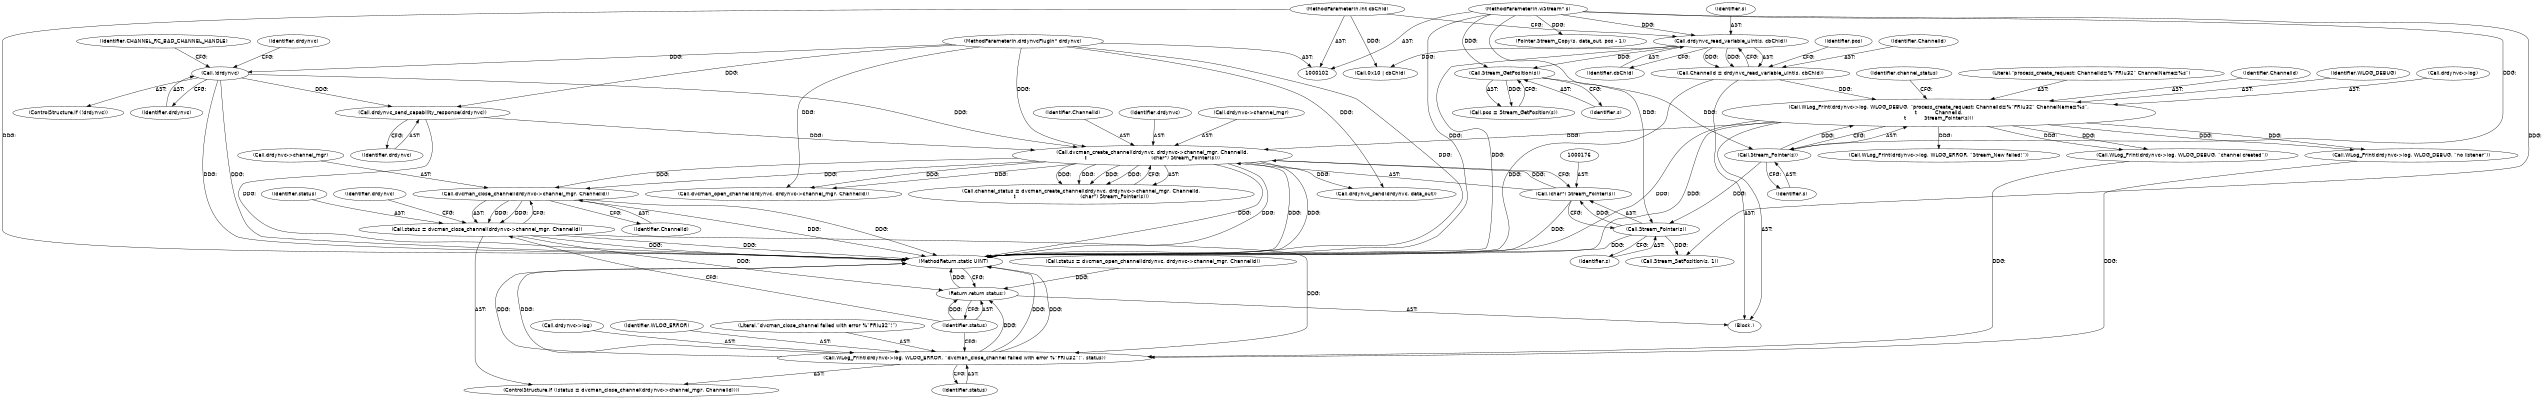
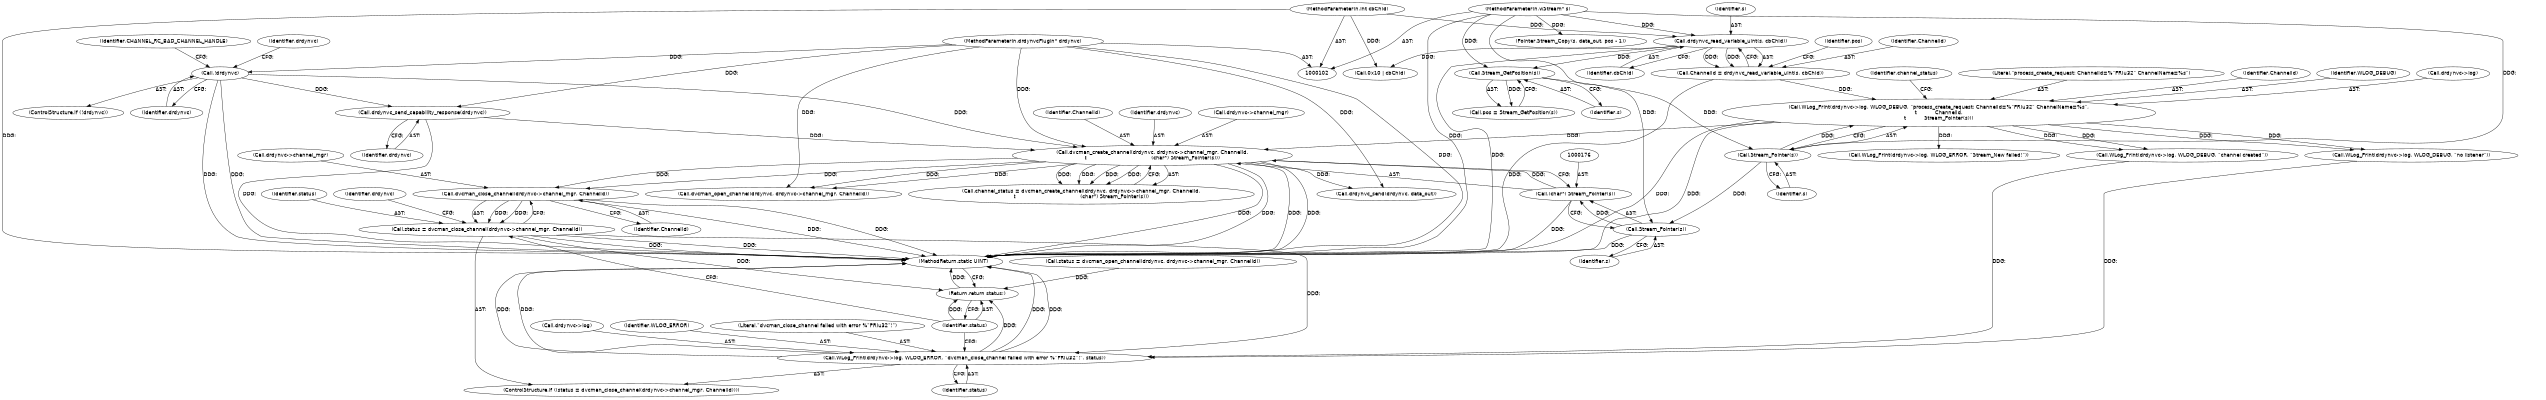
(1538, 25) -> (1538, 25)
(1680, 262) -> none
(1745, 326) -> none
